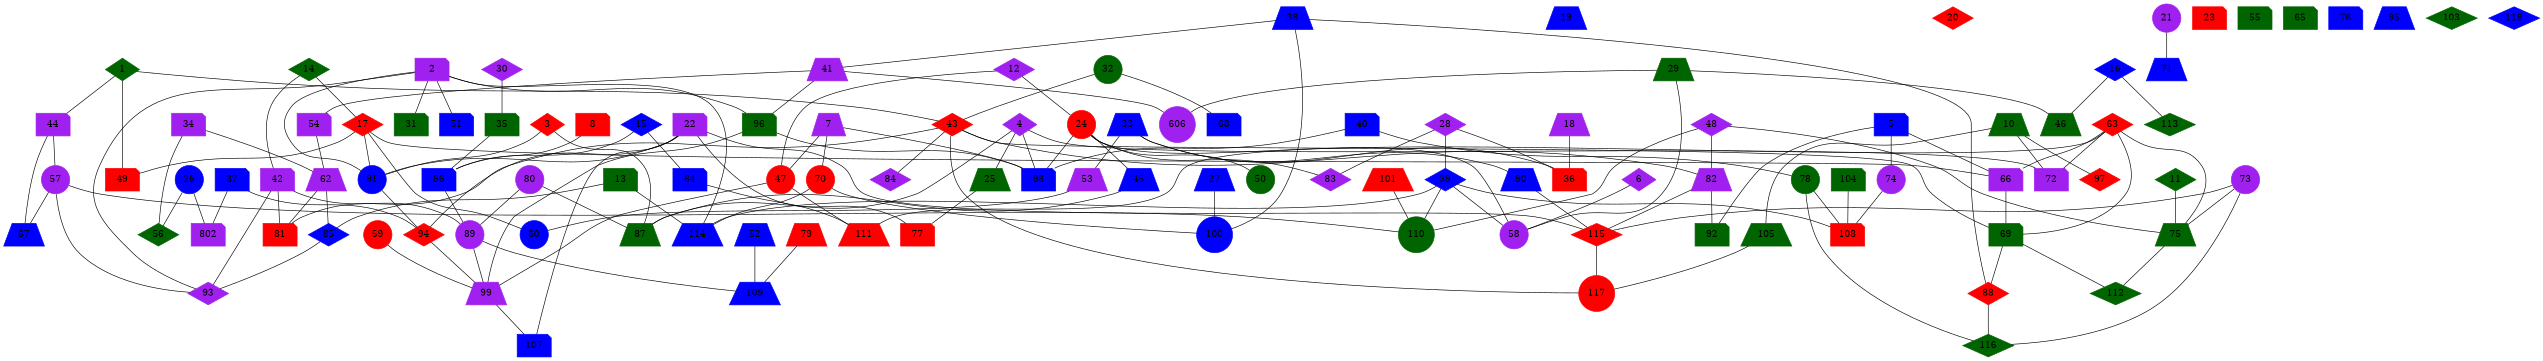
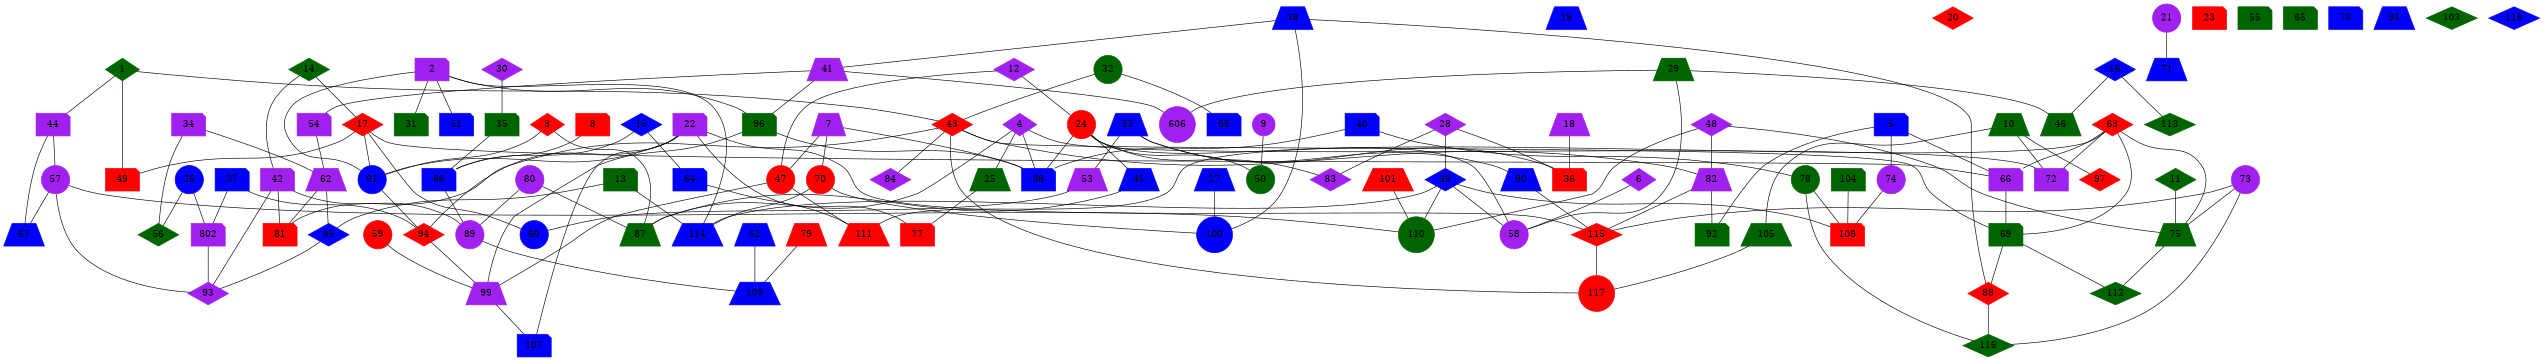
(157, 104) -> (208, 264)
none -> (1264, 125)
(478, 265) -> none
